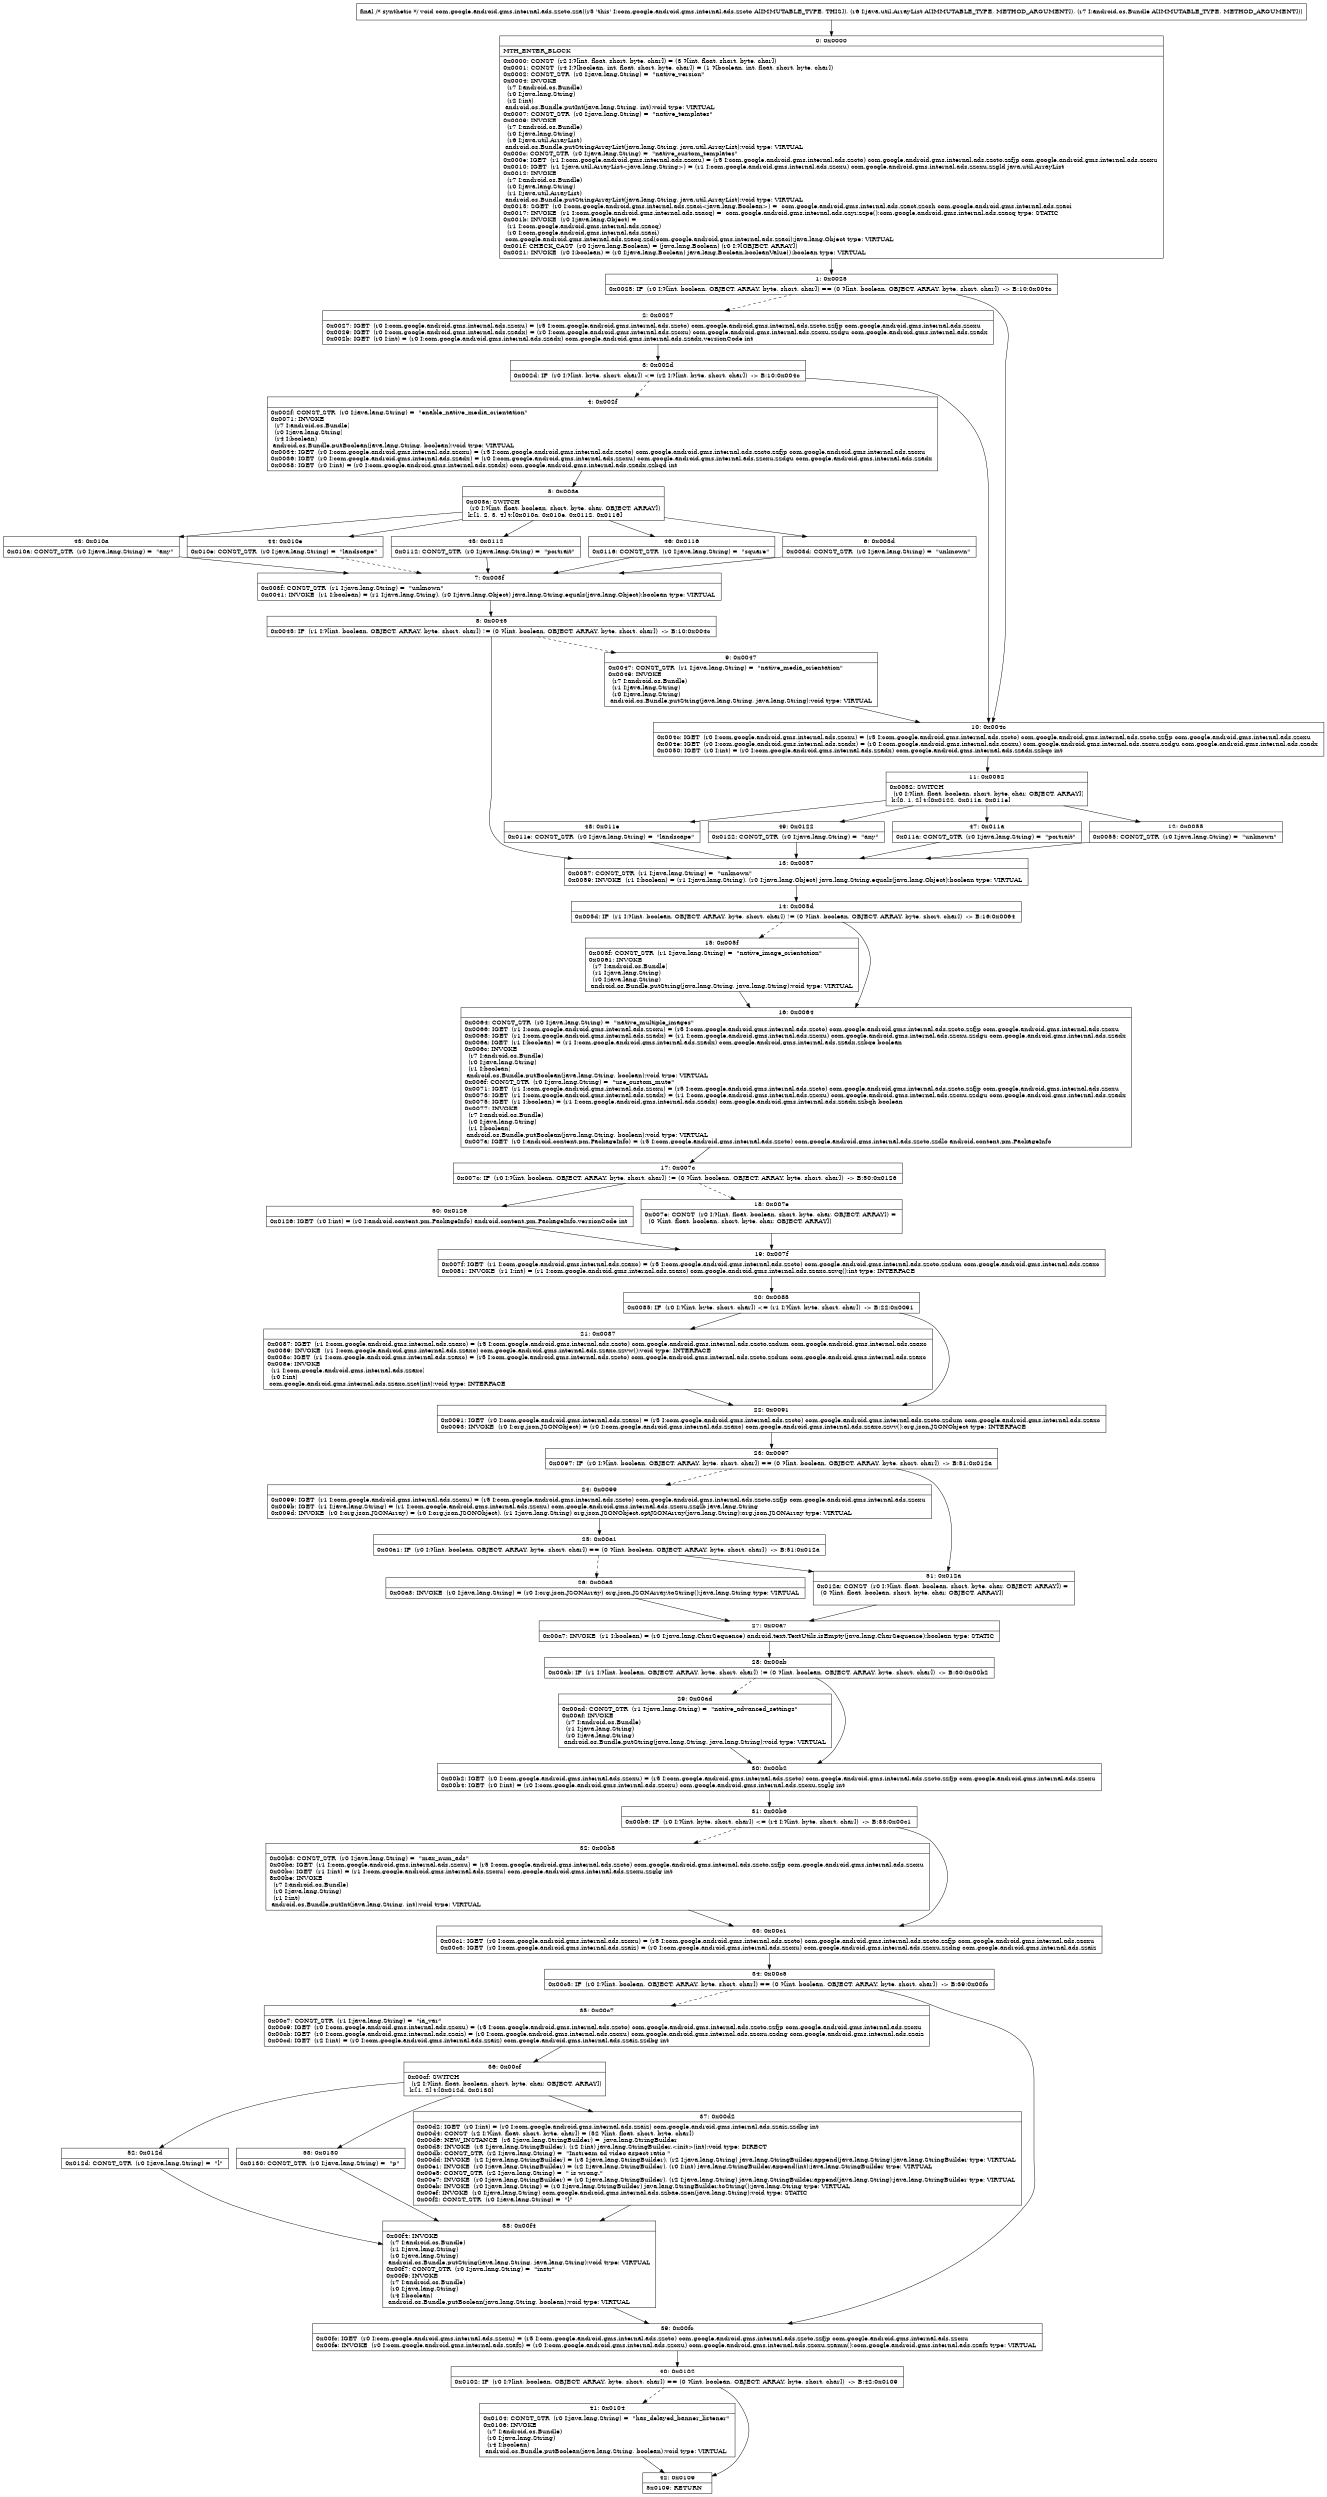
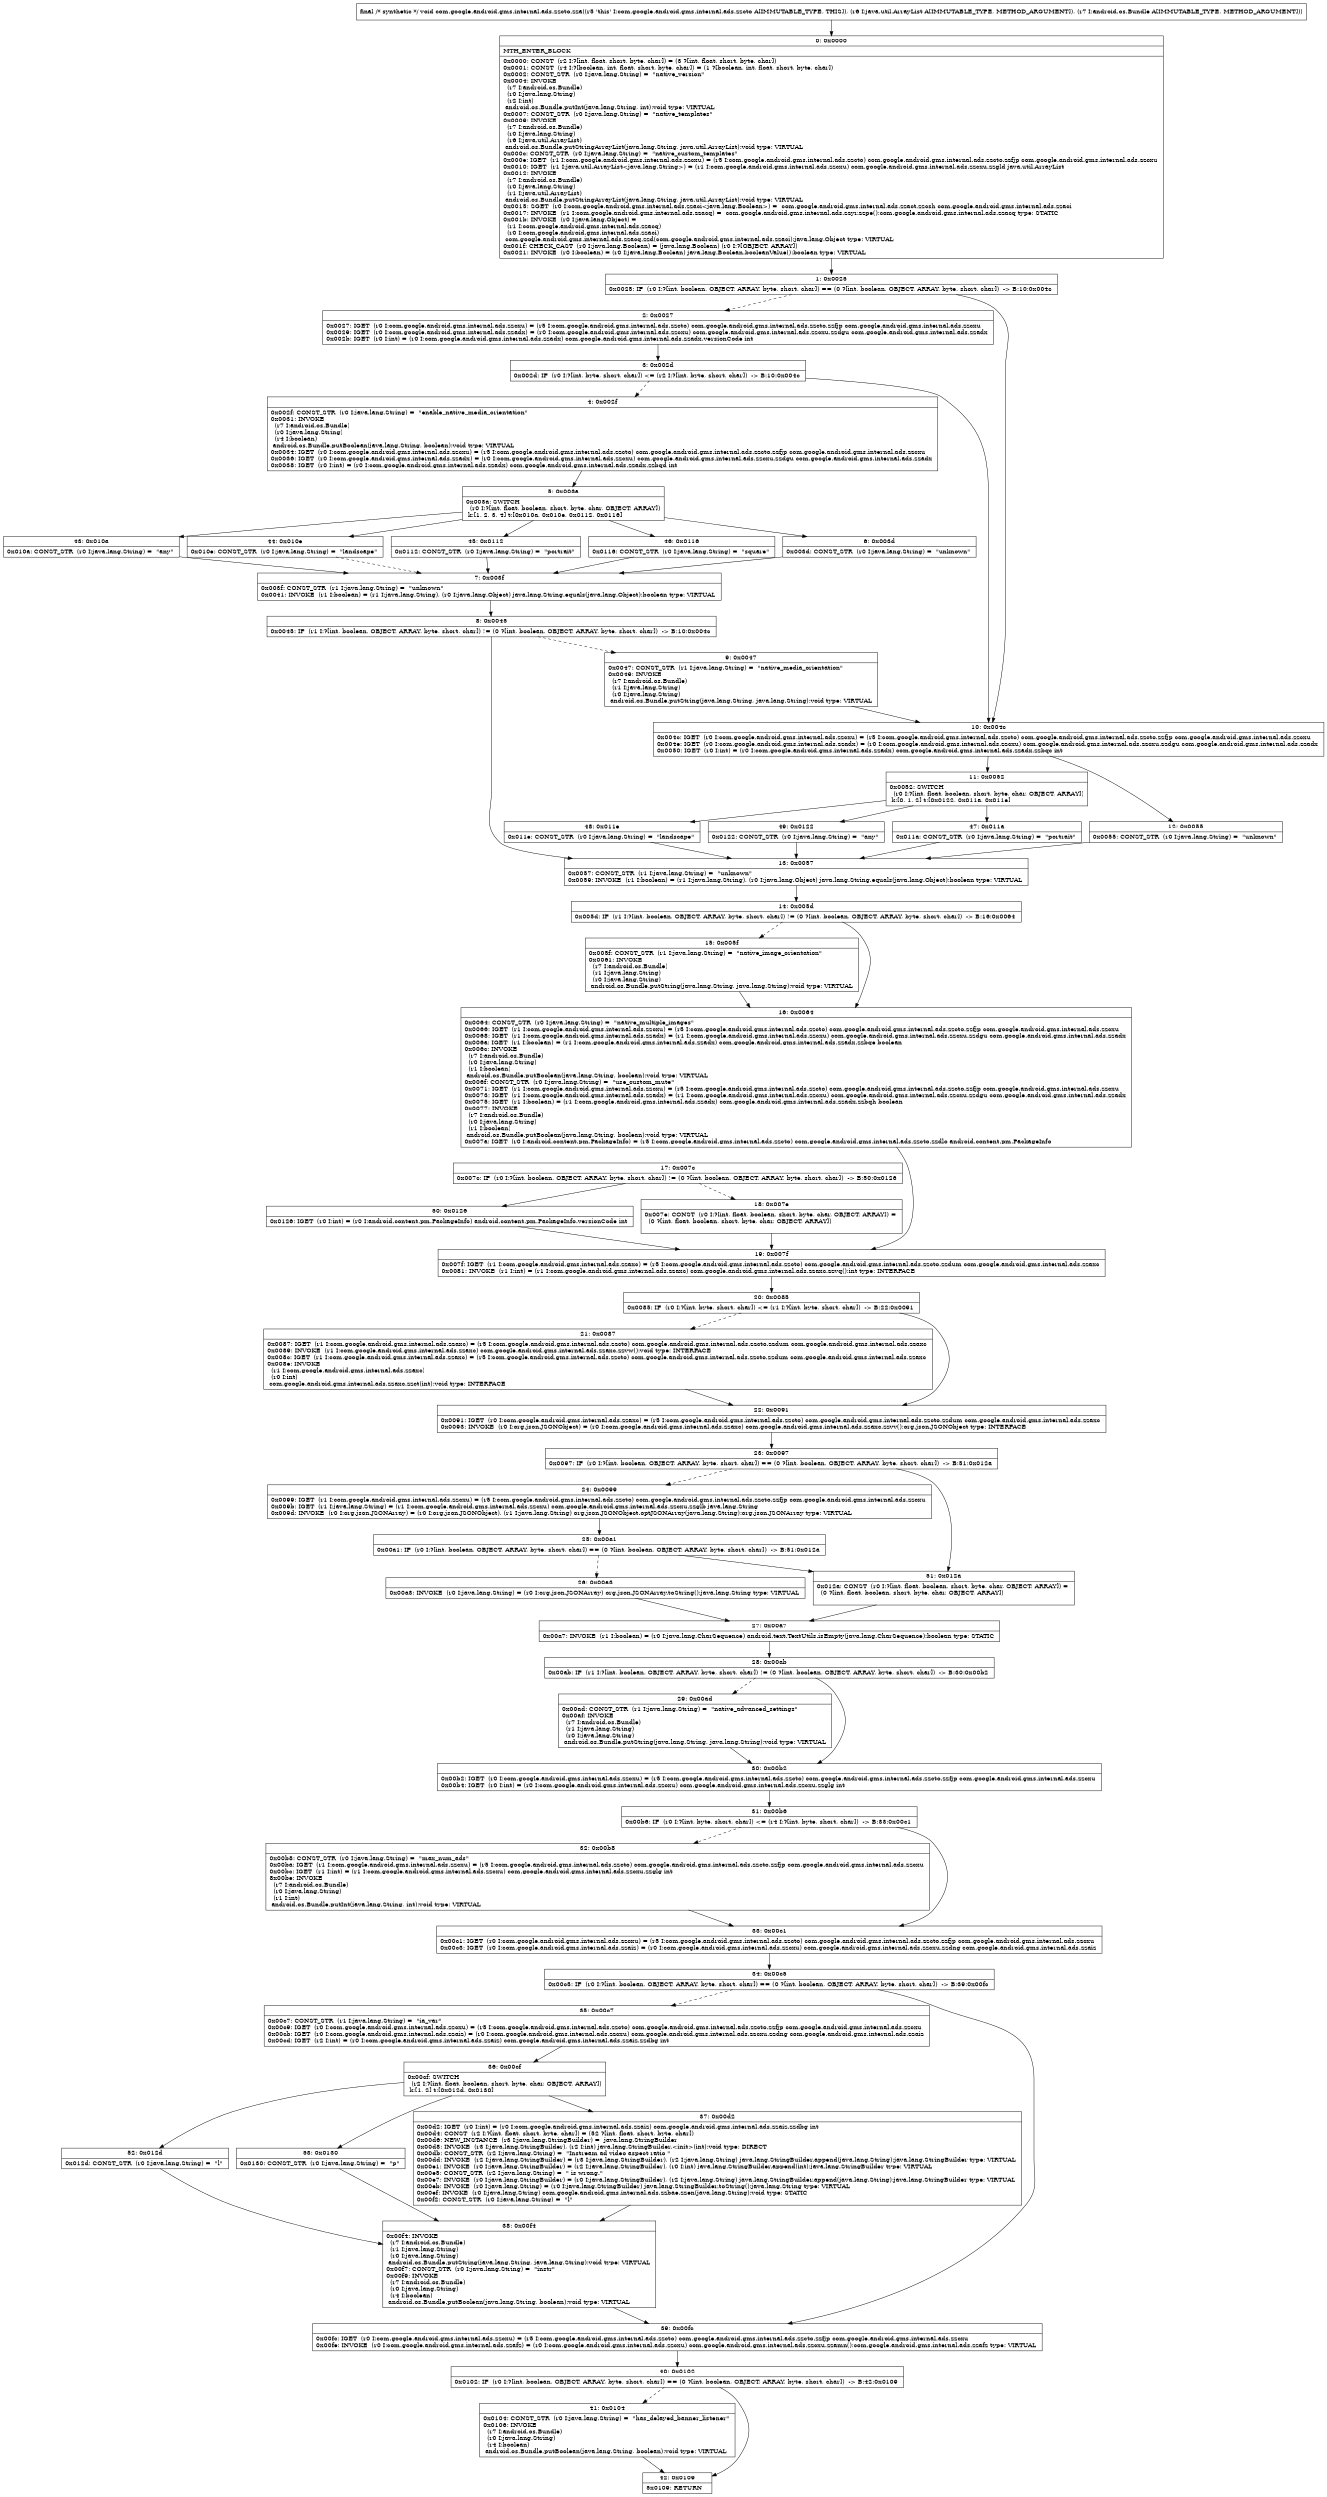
(300, 419) -> (300, 419)
(1100, 813) -> (1112, 783)
(702, 1154) -> (913, 1206)
(718, 1320) -> (718, 1320)
